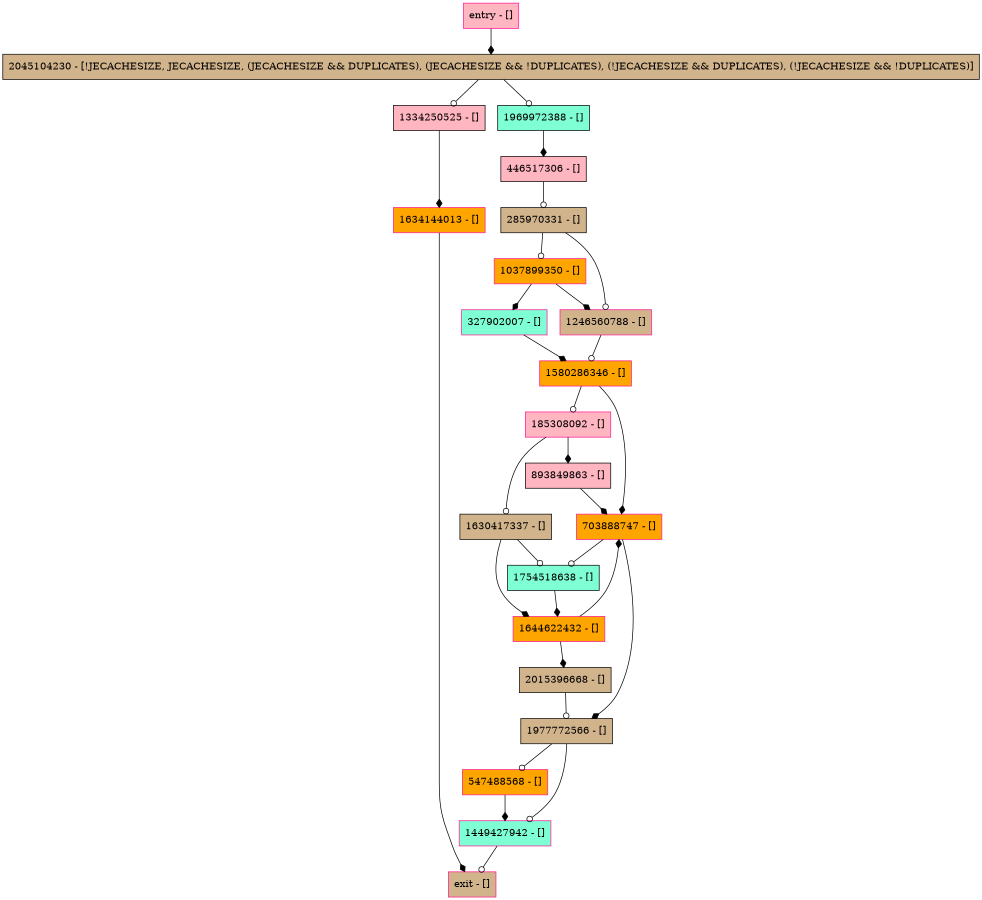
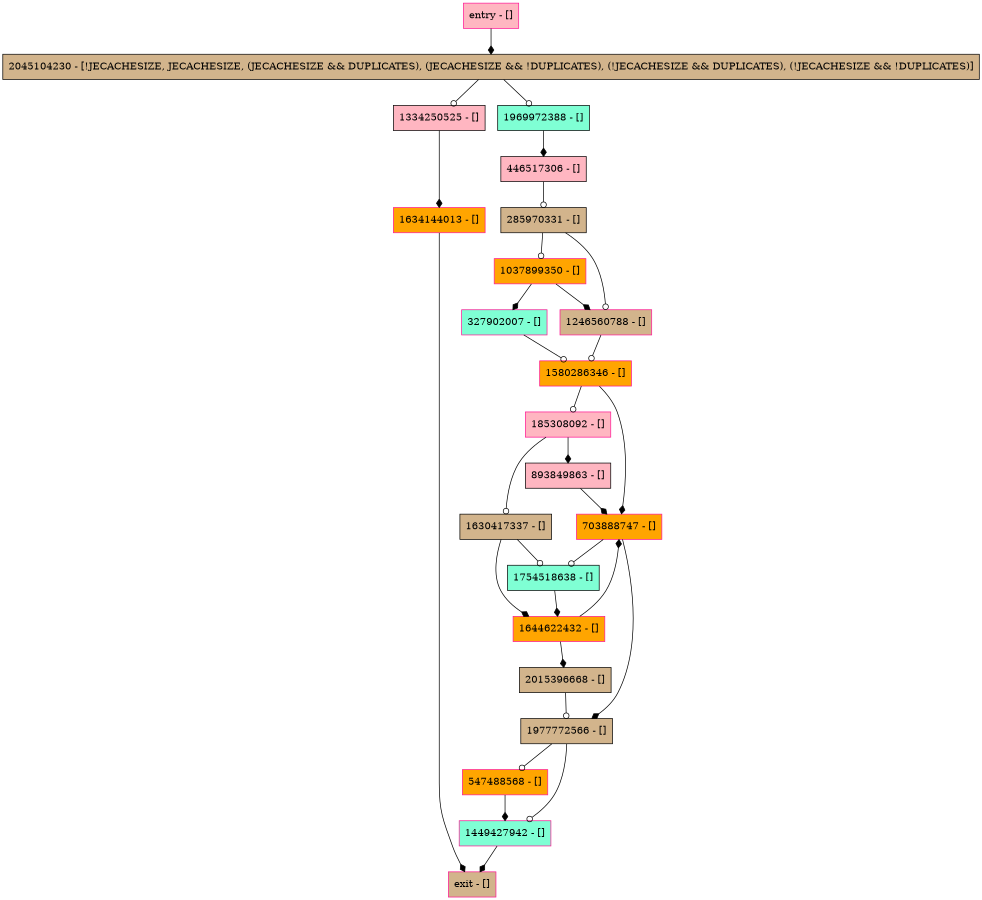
(541, 346) -> (542, 346)
(490, 857) -> (491, 855)
